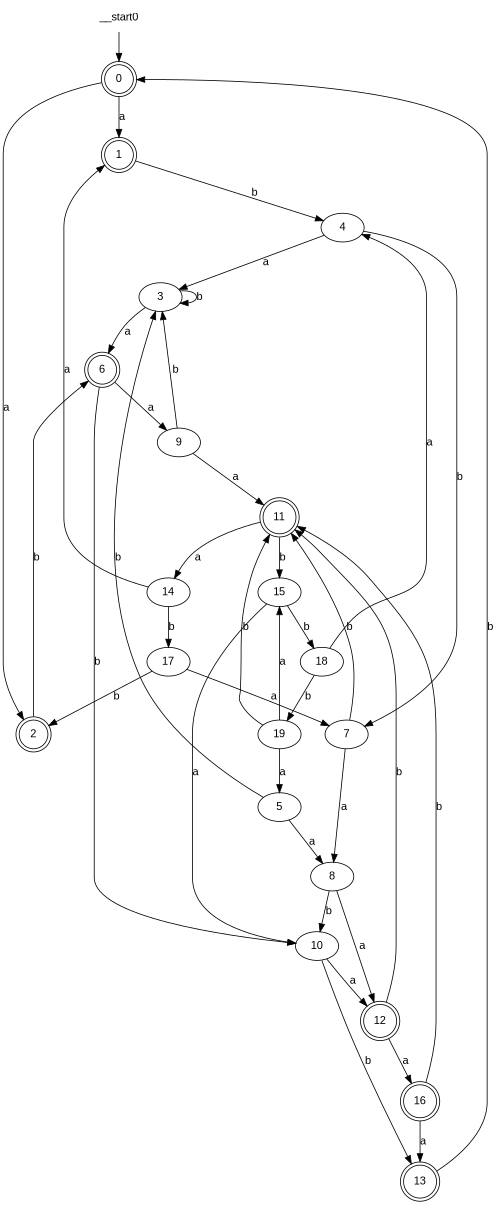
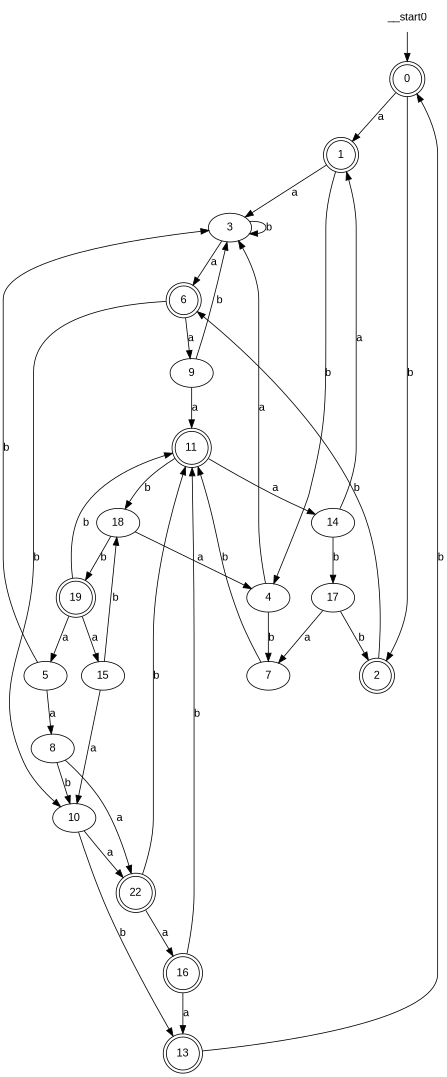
none -> (289, 189)
(6, 408) -> (410, 373)
(280, 554) -> (149, 477)
(280, 734) -> (76, 598)
(340, 802) -> none
(380, 1021) -> (136, 893)
